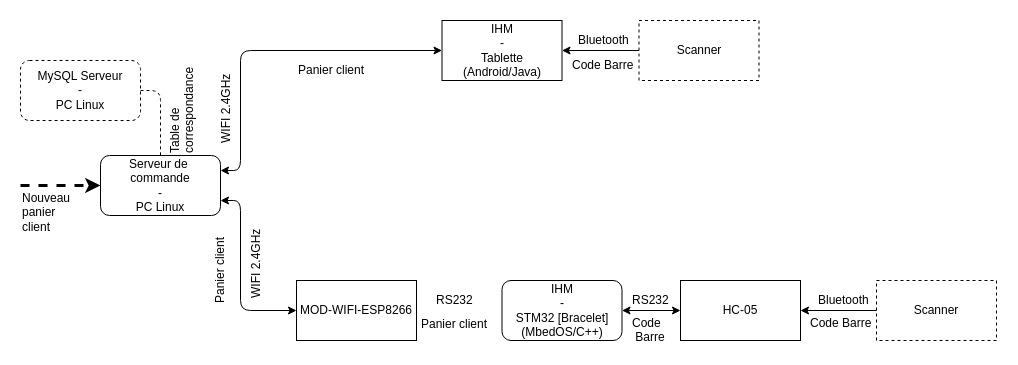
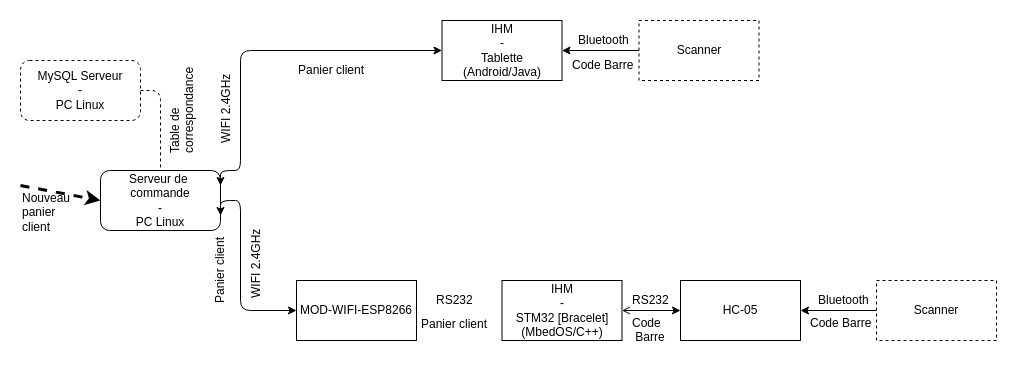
(161, 186) -> (161, 201)
(562, 311) -> (562, 311)
(630, 311) -> (628, 311)
